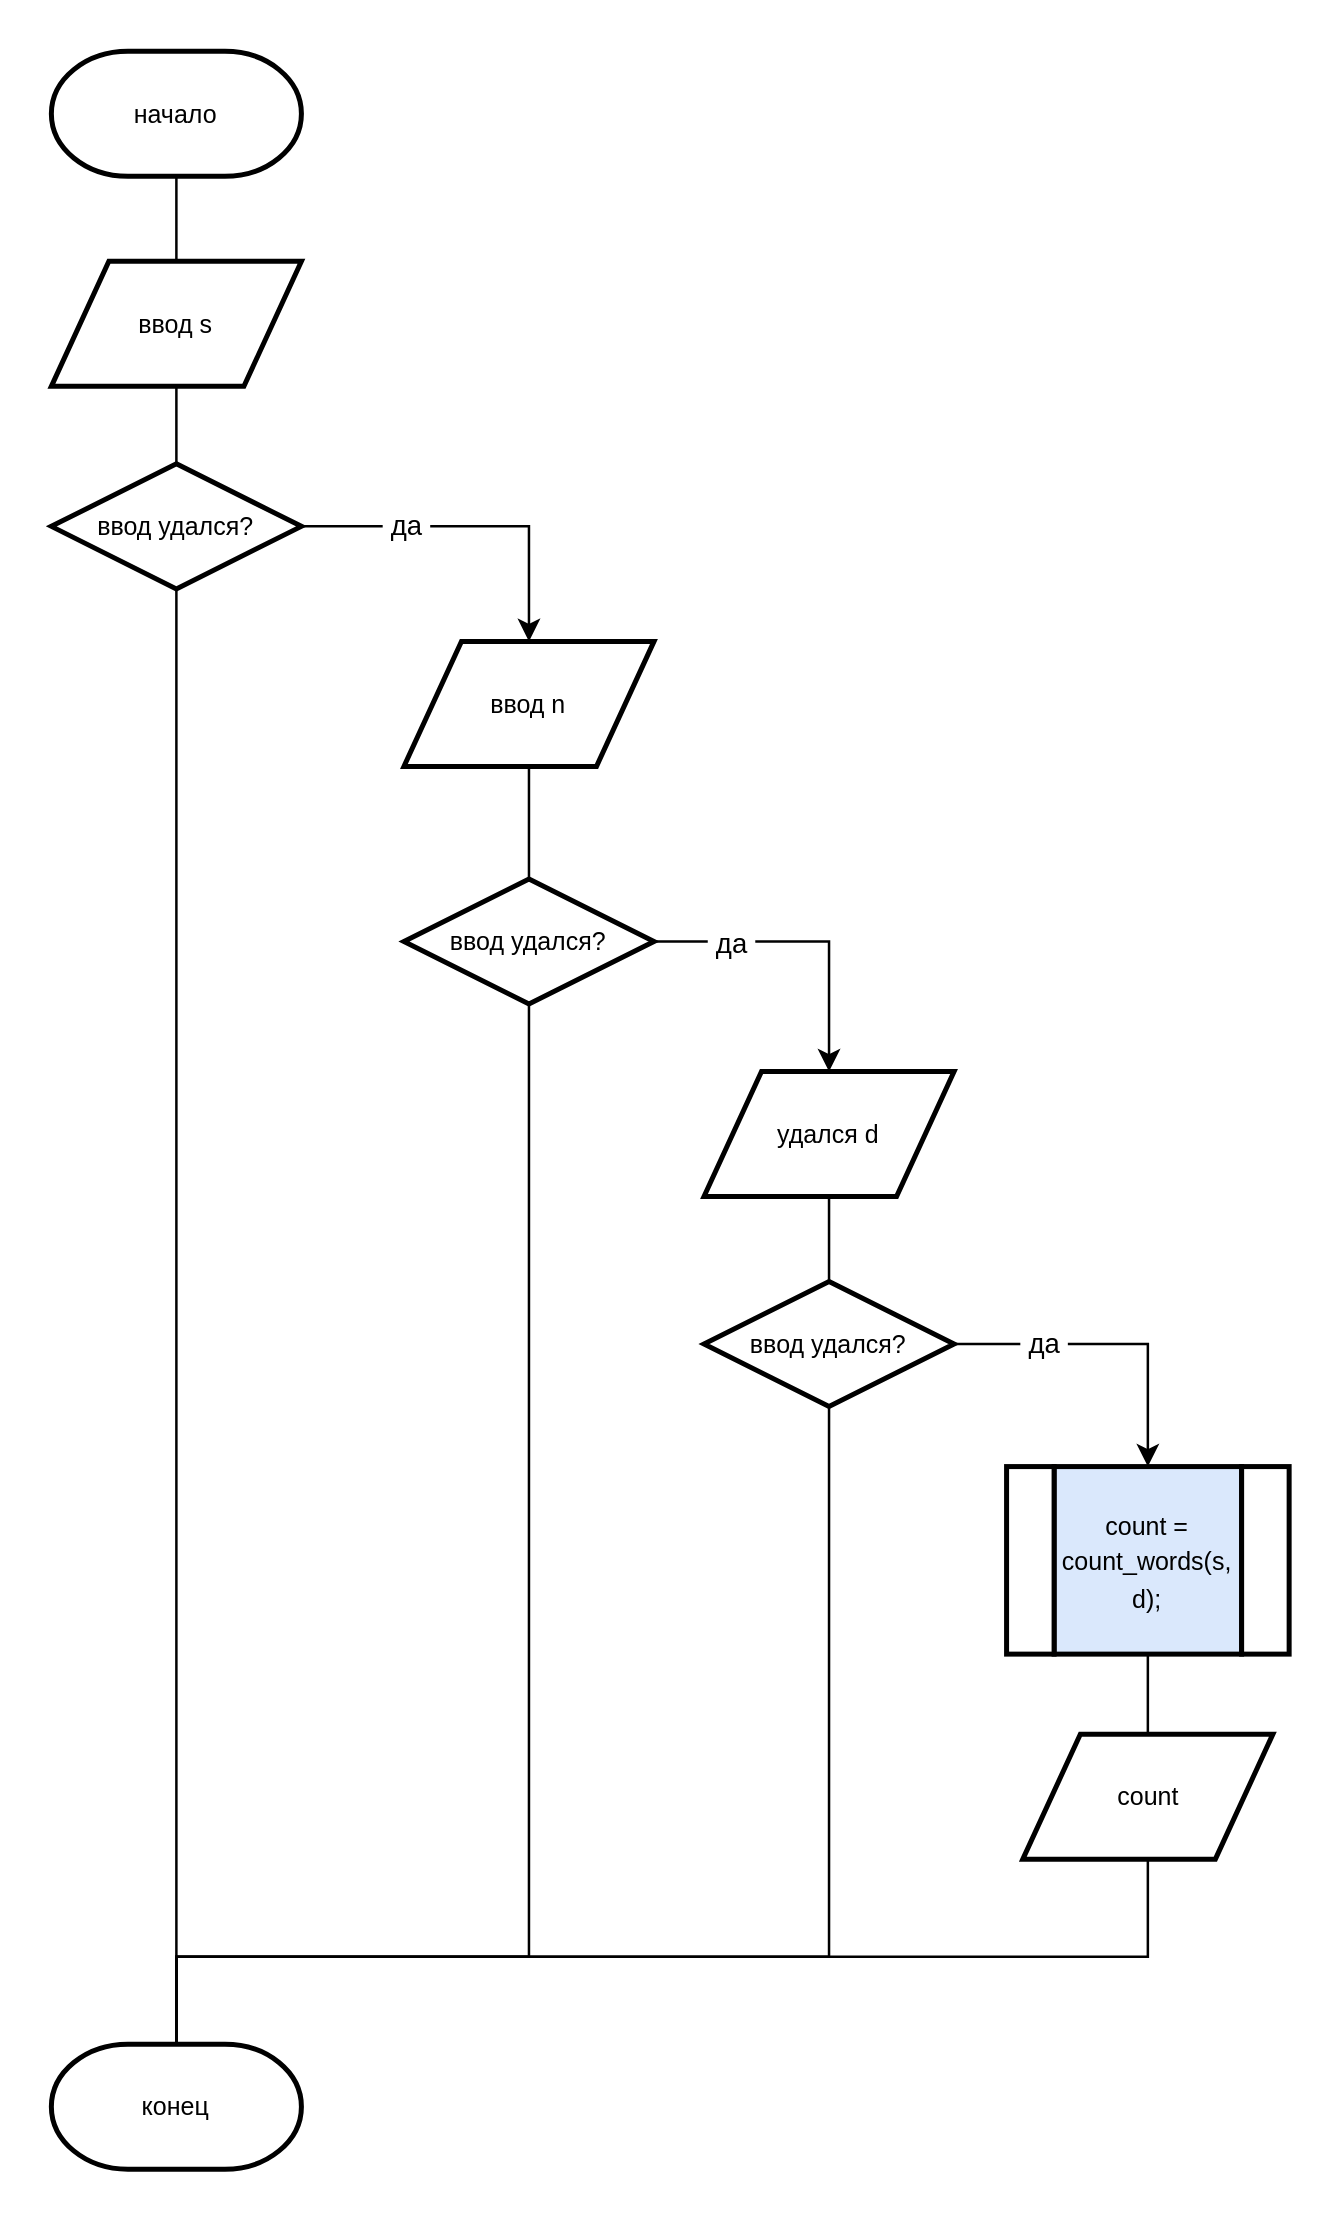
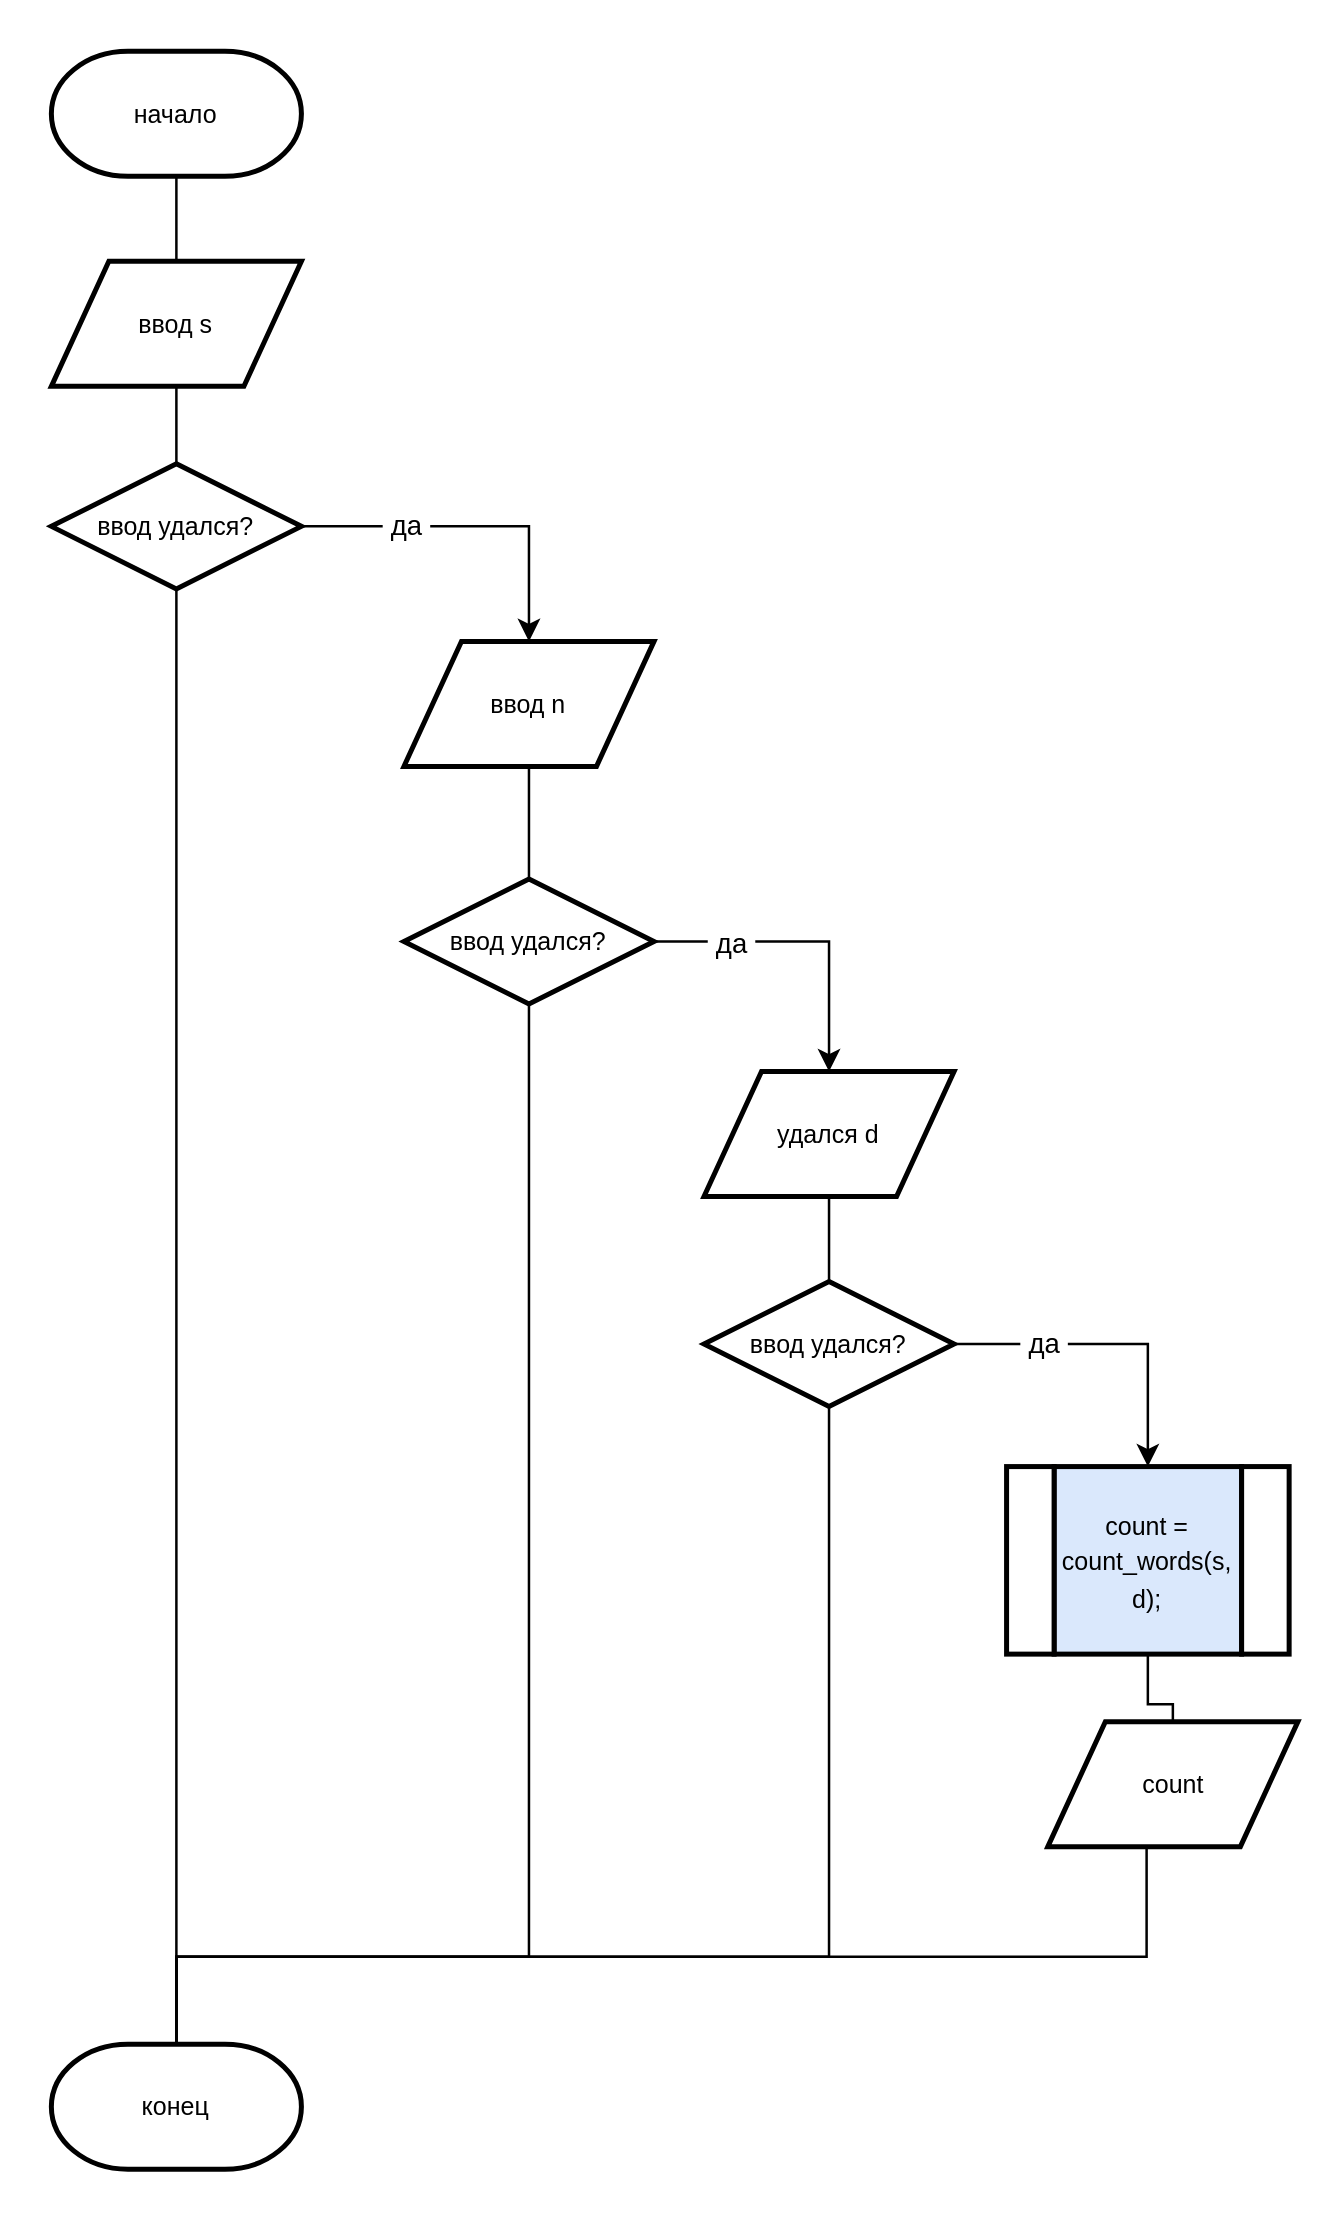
(1148, 1796) -> (1173, 1784)
